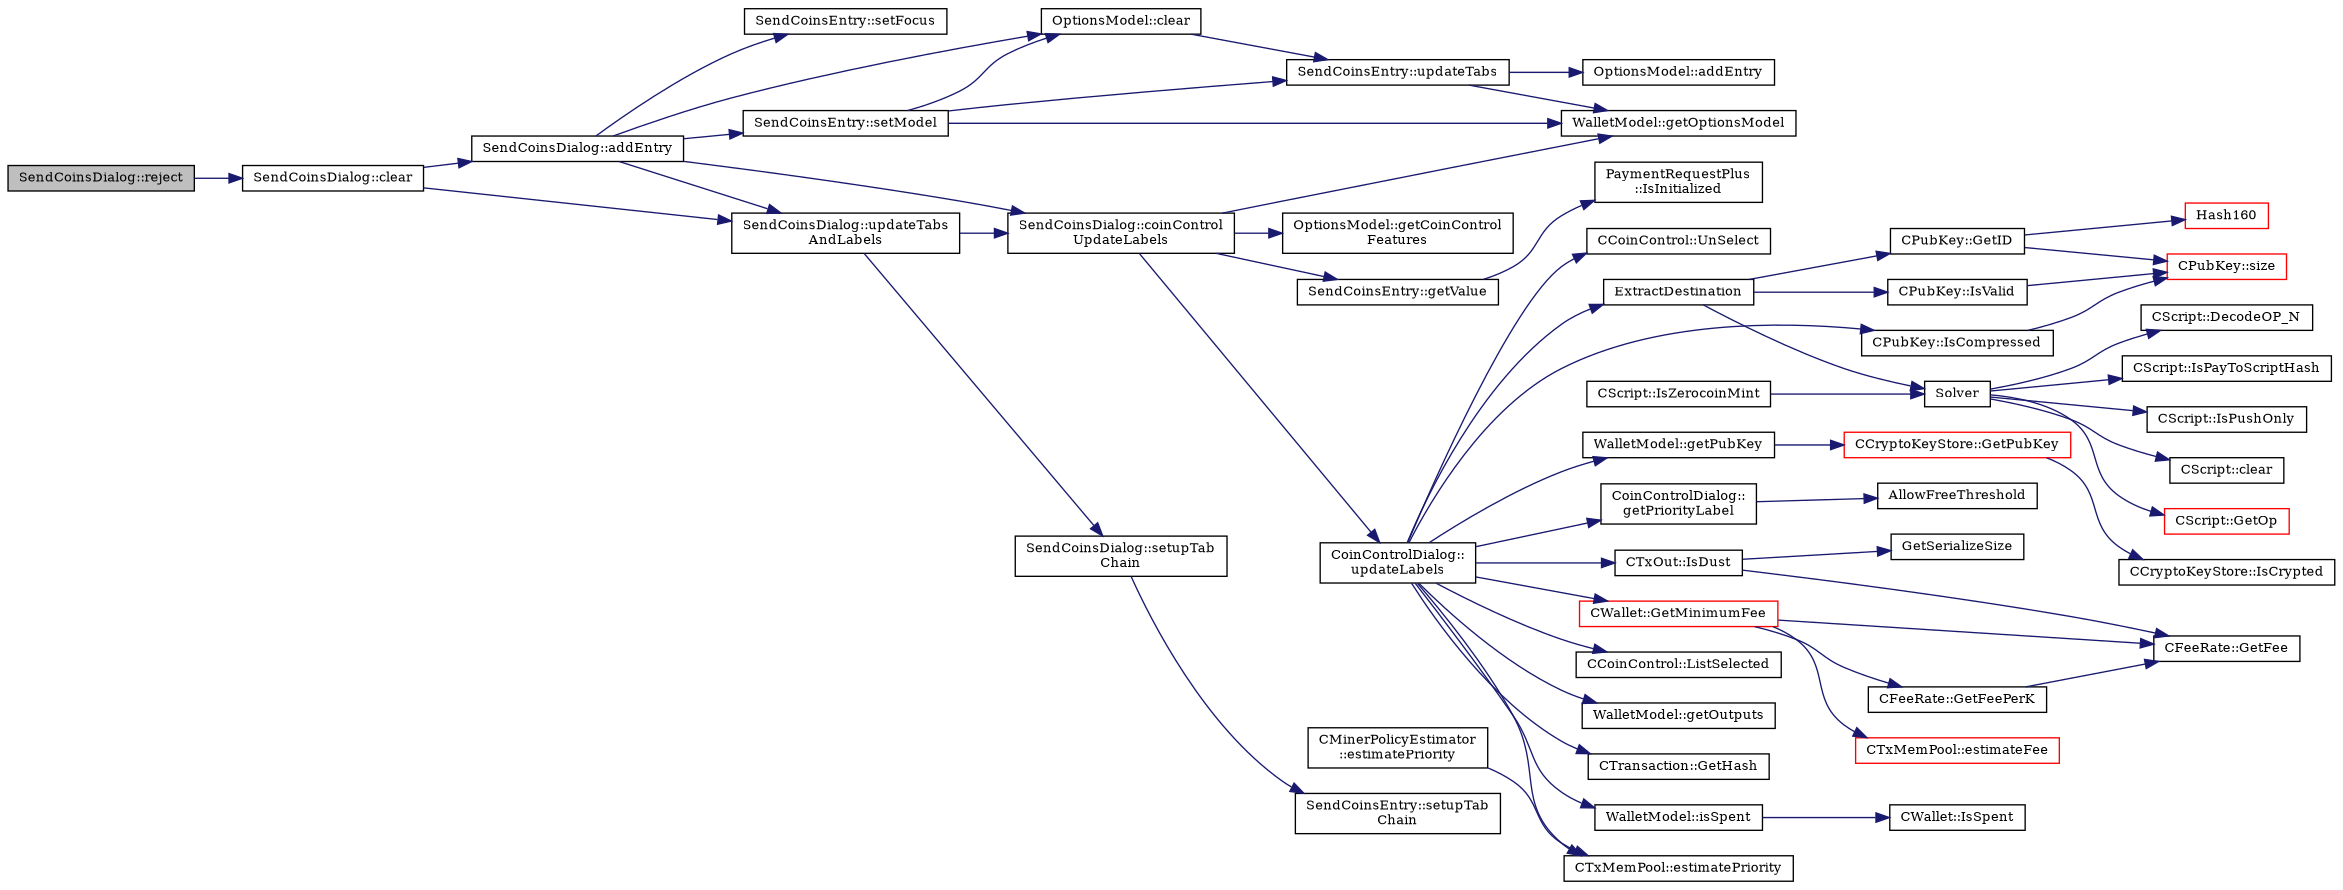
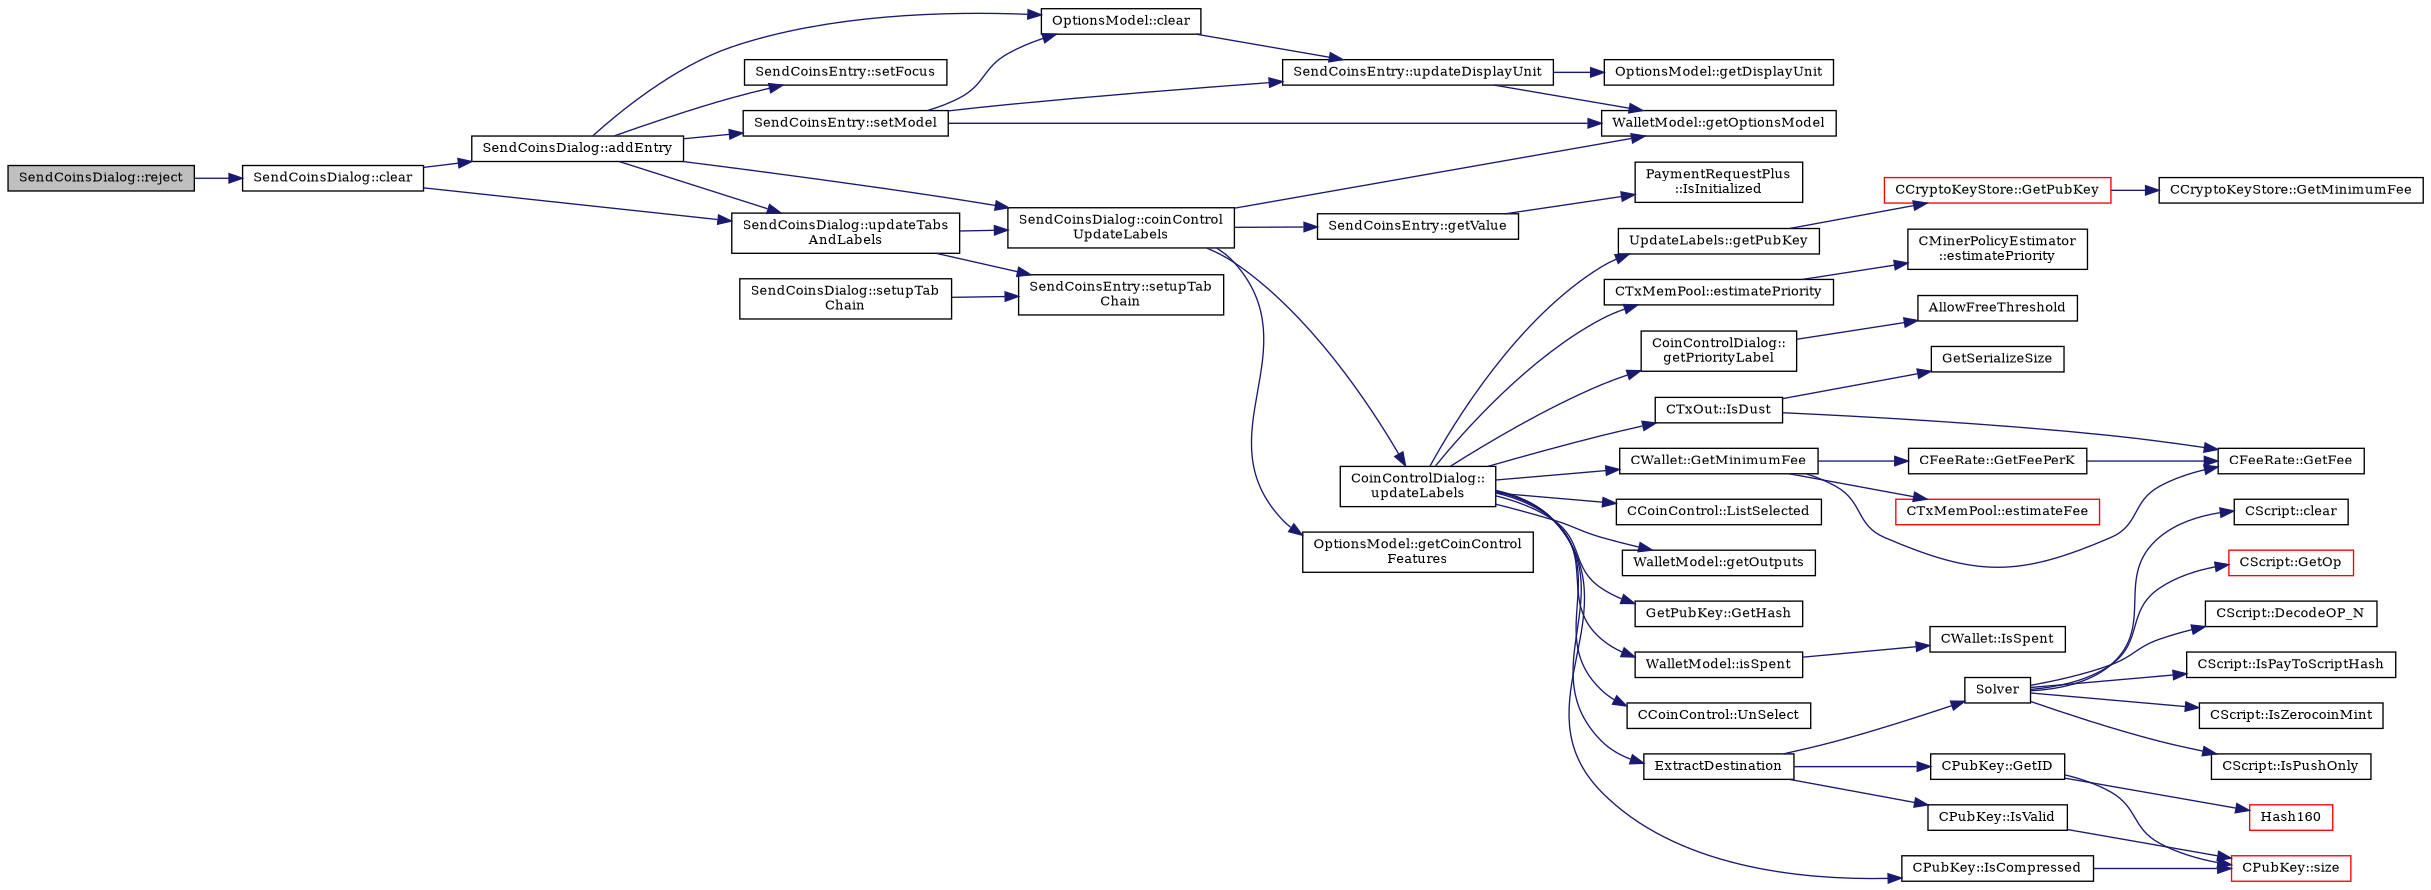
(1398, 72) -> (1418, 72)
(1679, 72) -> (1719, 72)
(979, 389) -> (977, 263)
(1841, 394) -> (2108, 700)
(1679, 445) -> (1719, 241)
(2227, 572) -> (2291, 190)
(1679, 614) -> (1719, 461)
(1679, 767) -> (1719, 614)
(1522, 789) -> (1848, 272)
